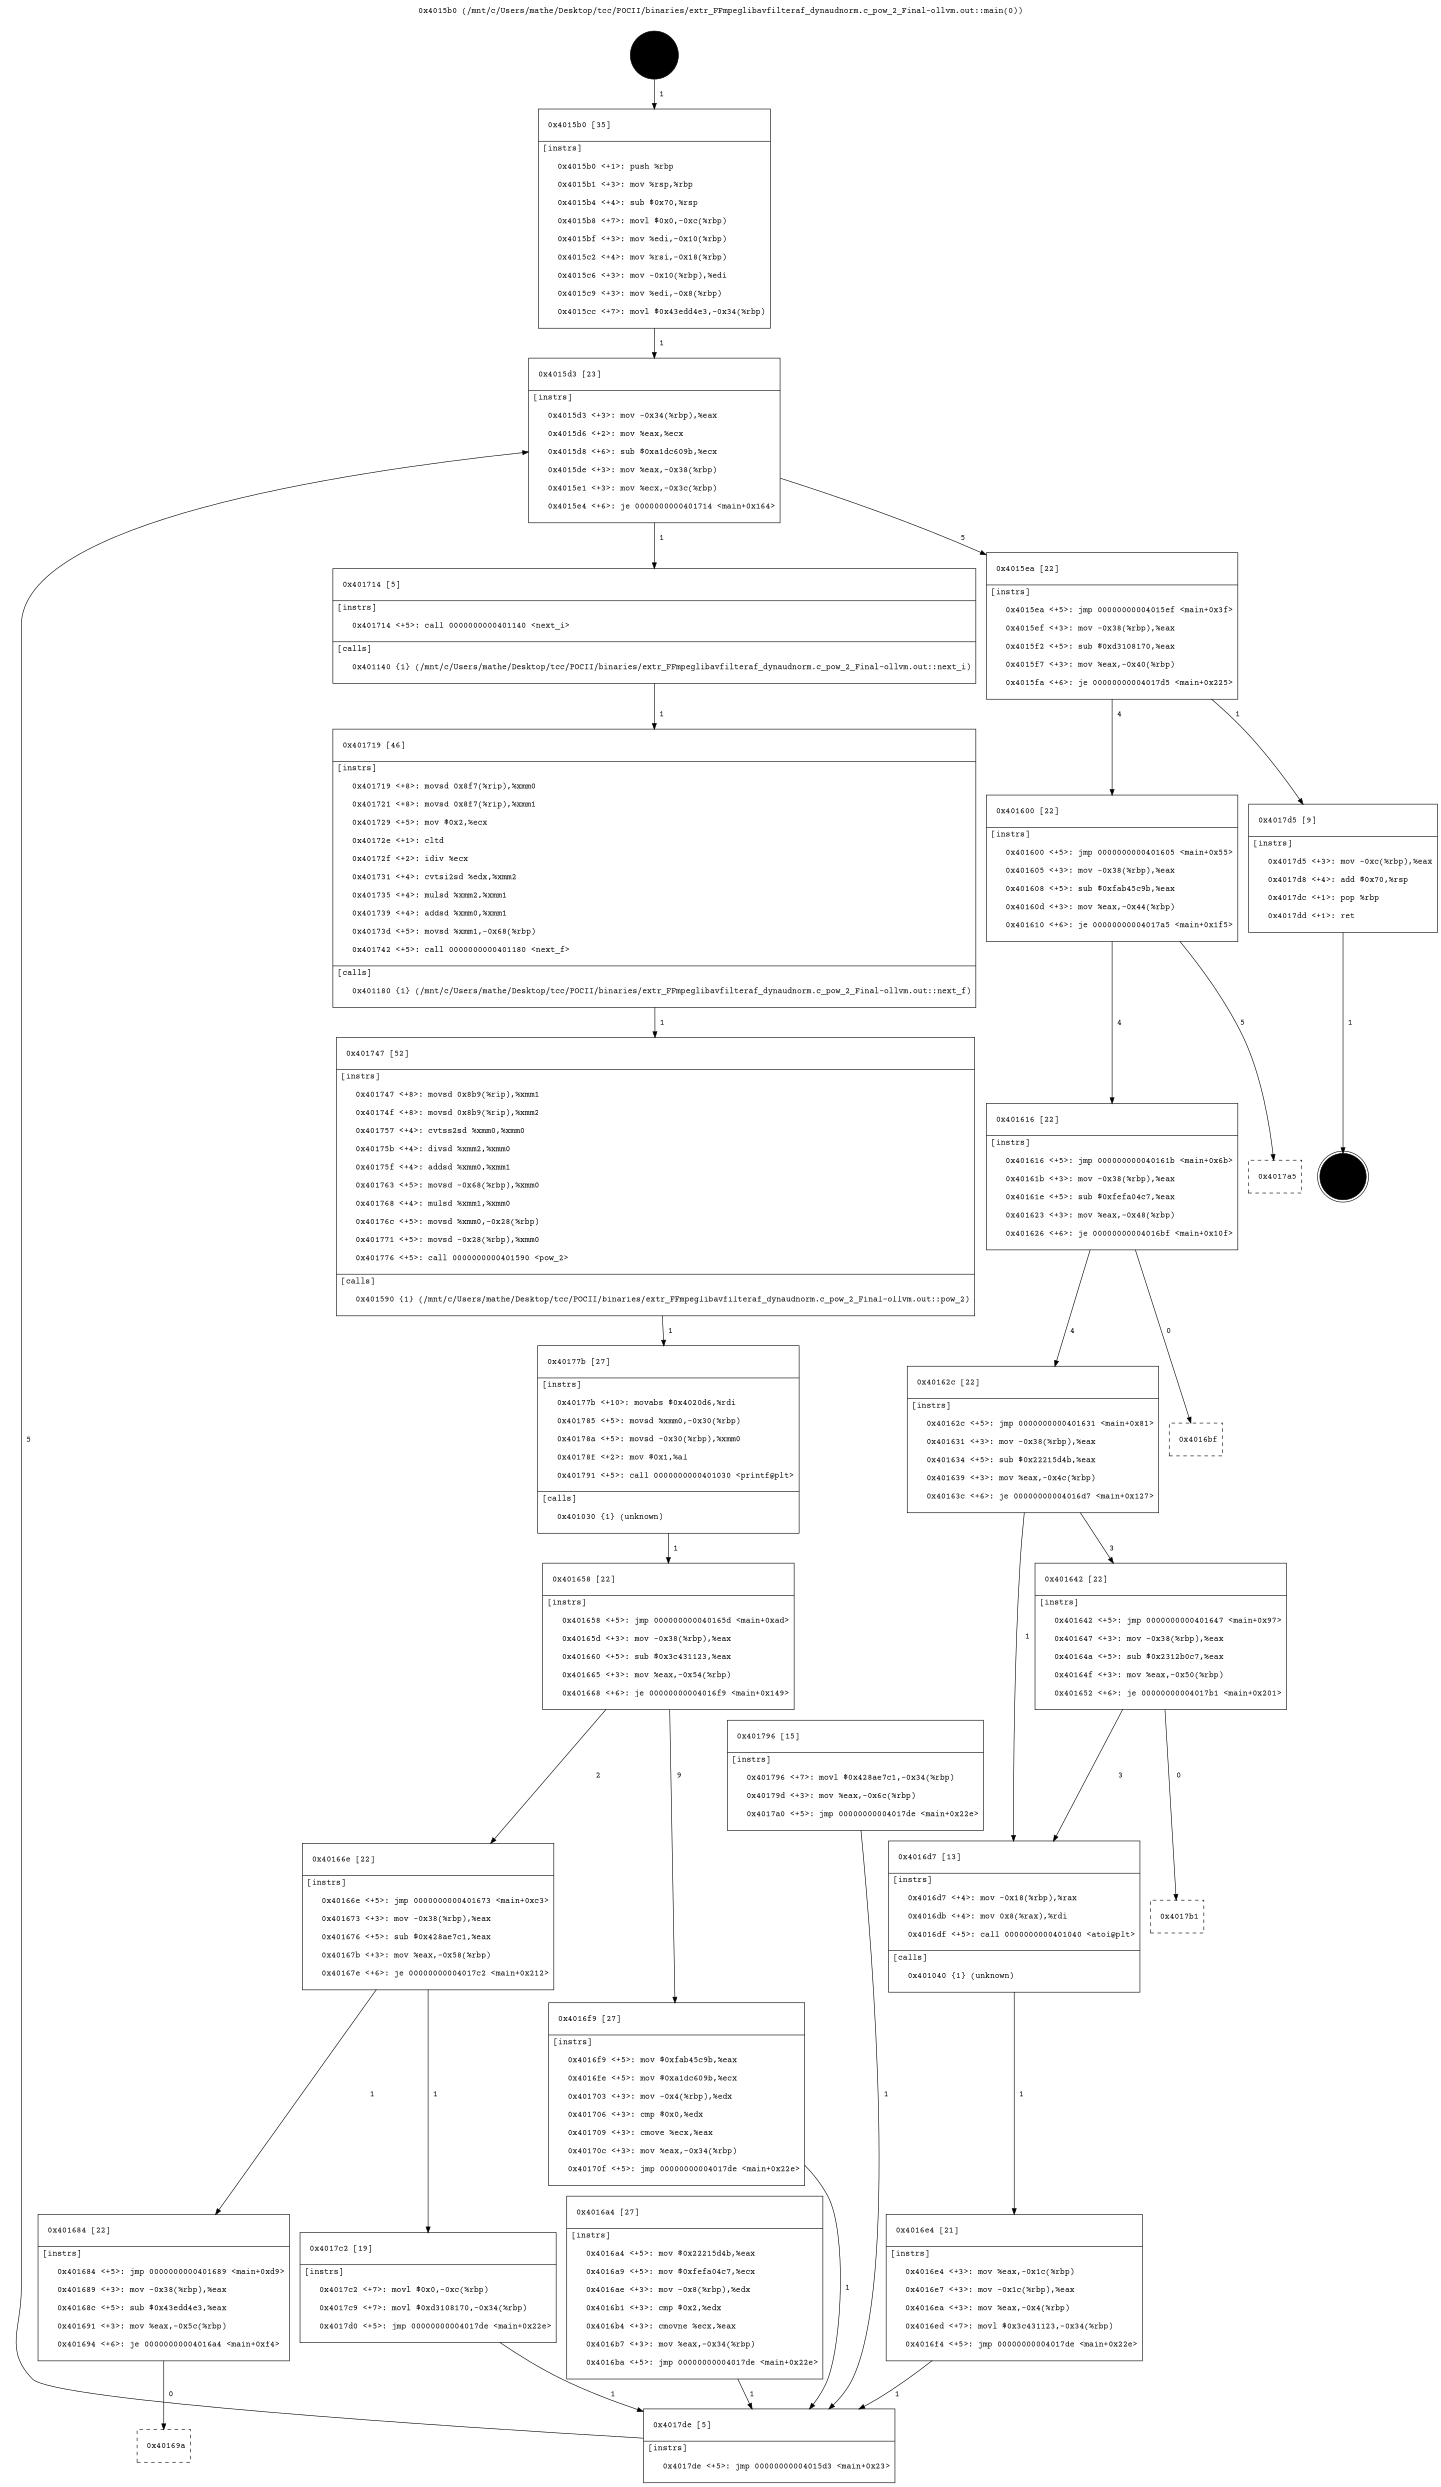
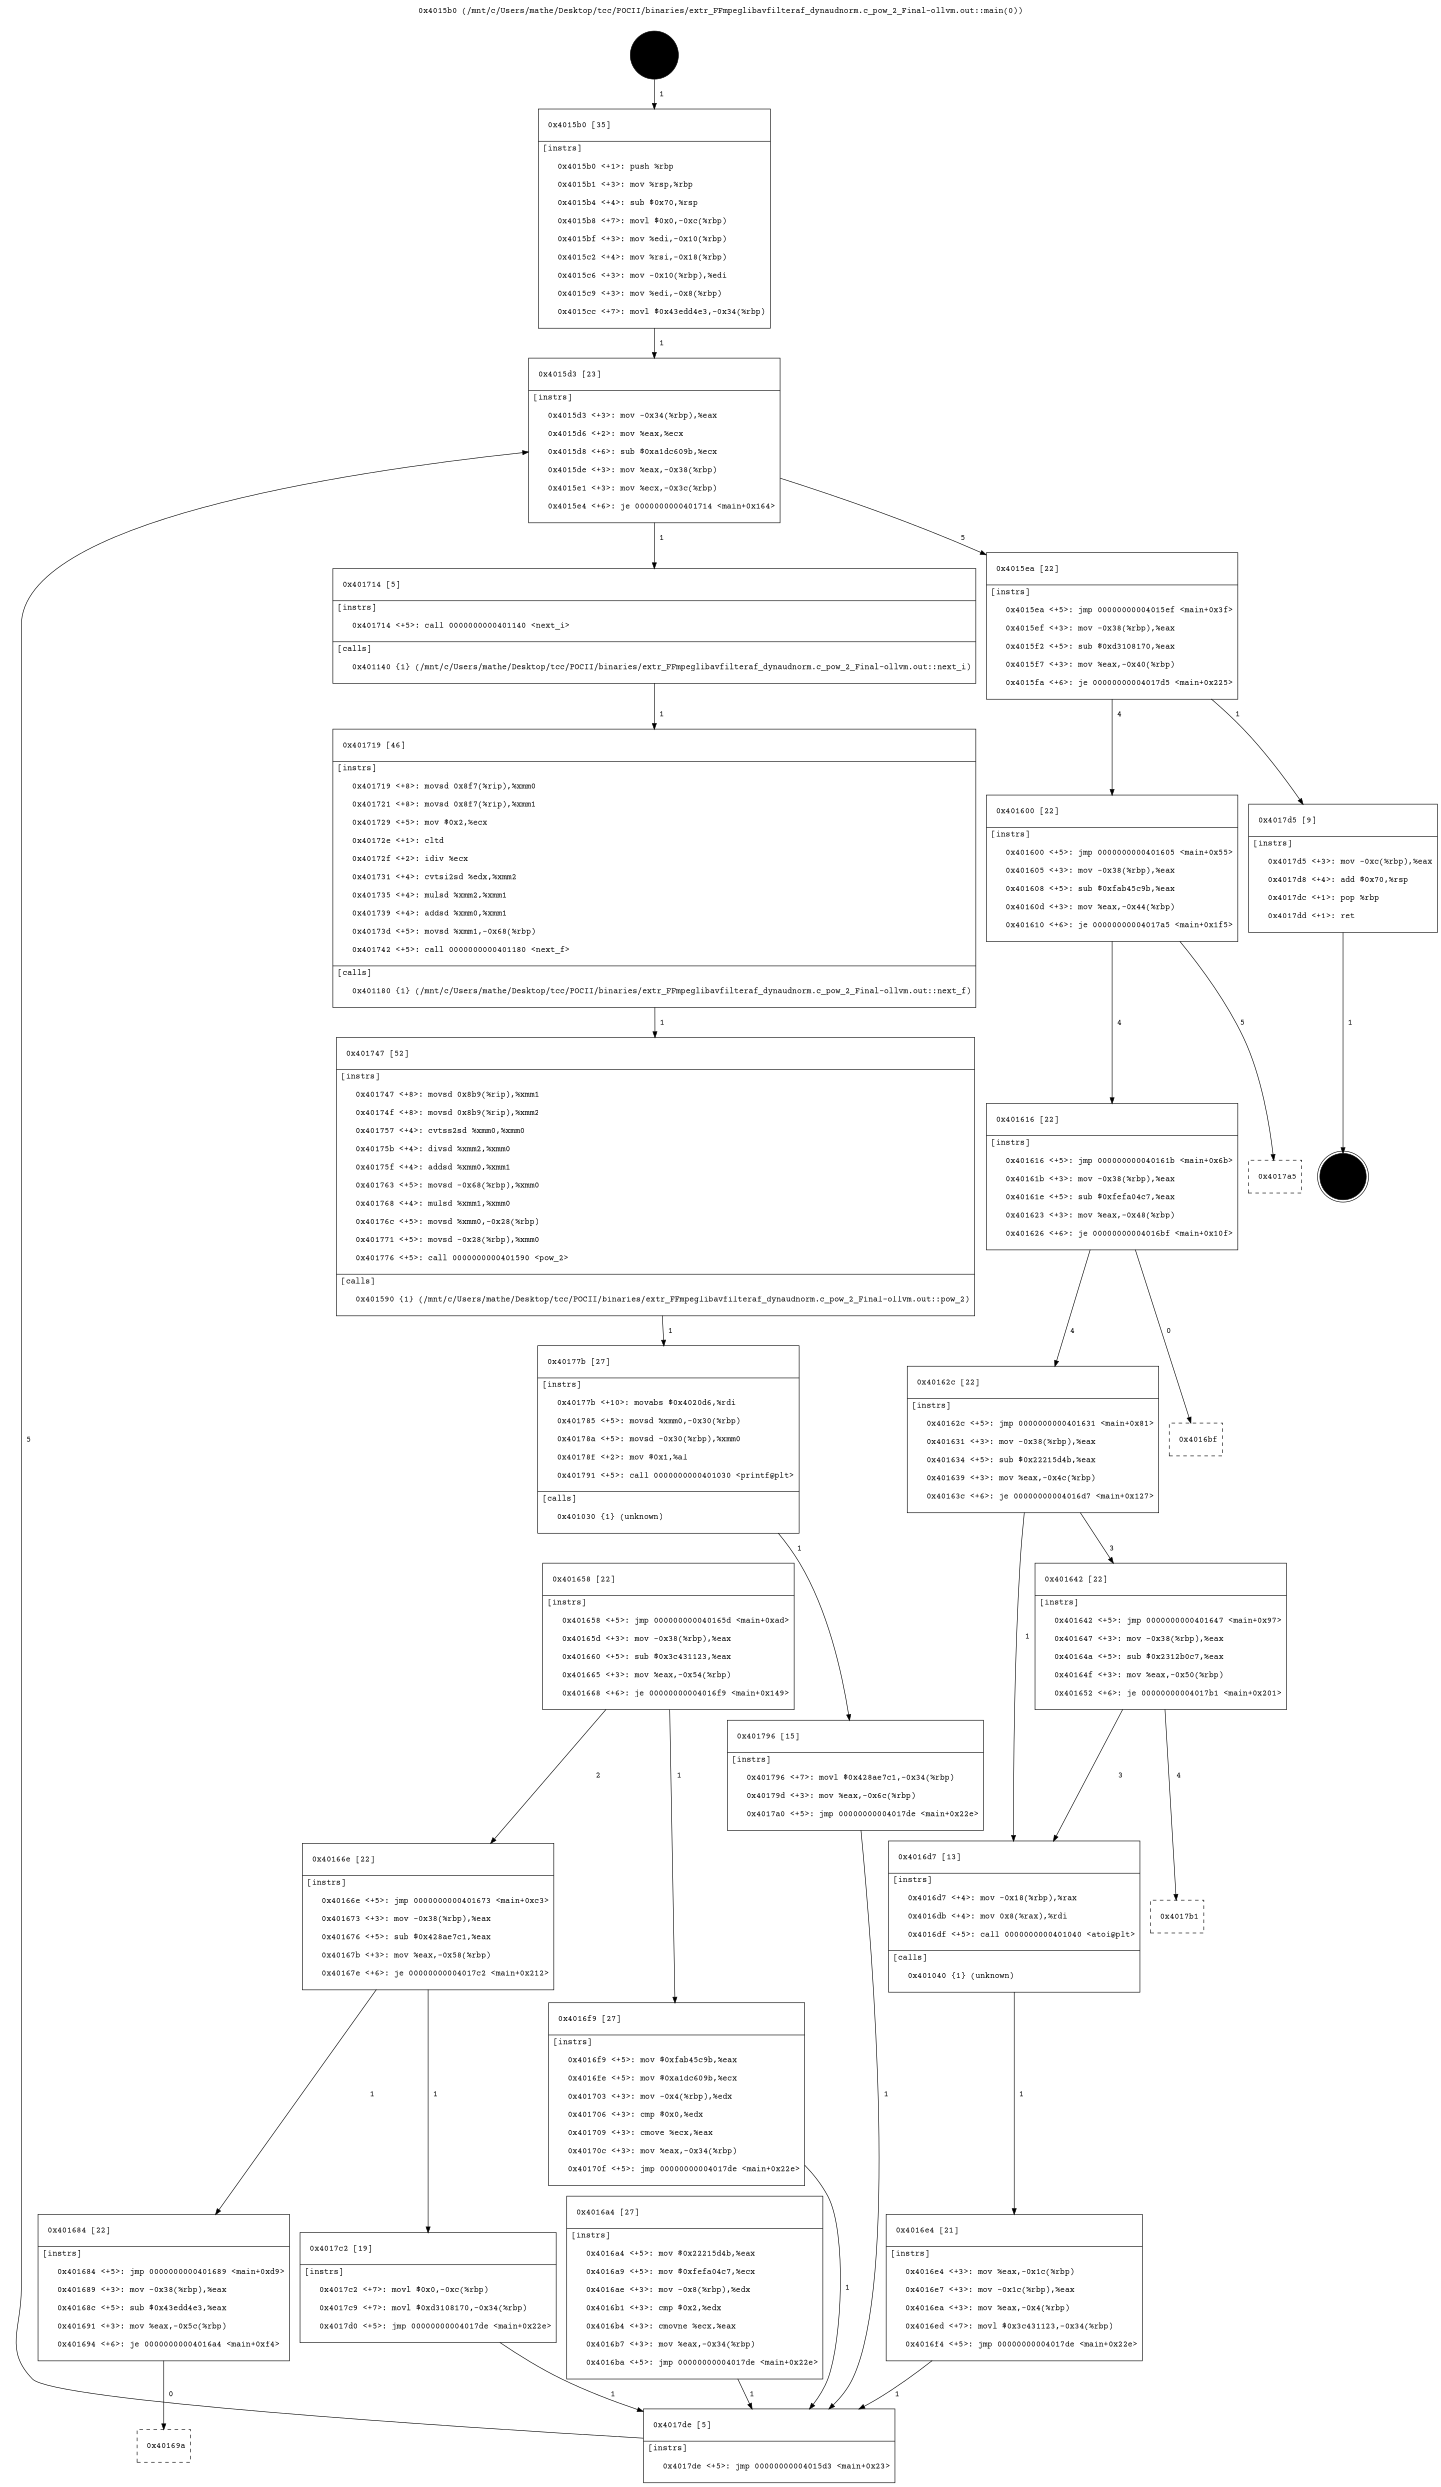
(668, 1545) -> (825, 1619)
(677, 1775) -> (677, 1775)
(1176, 1775) -> (1176, 1775)
